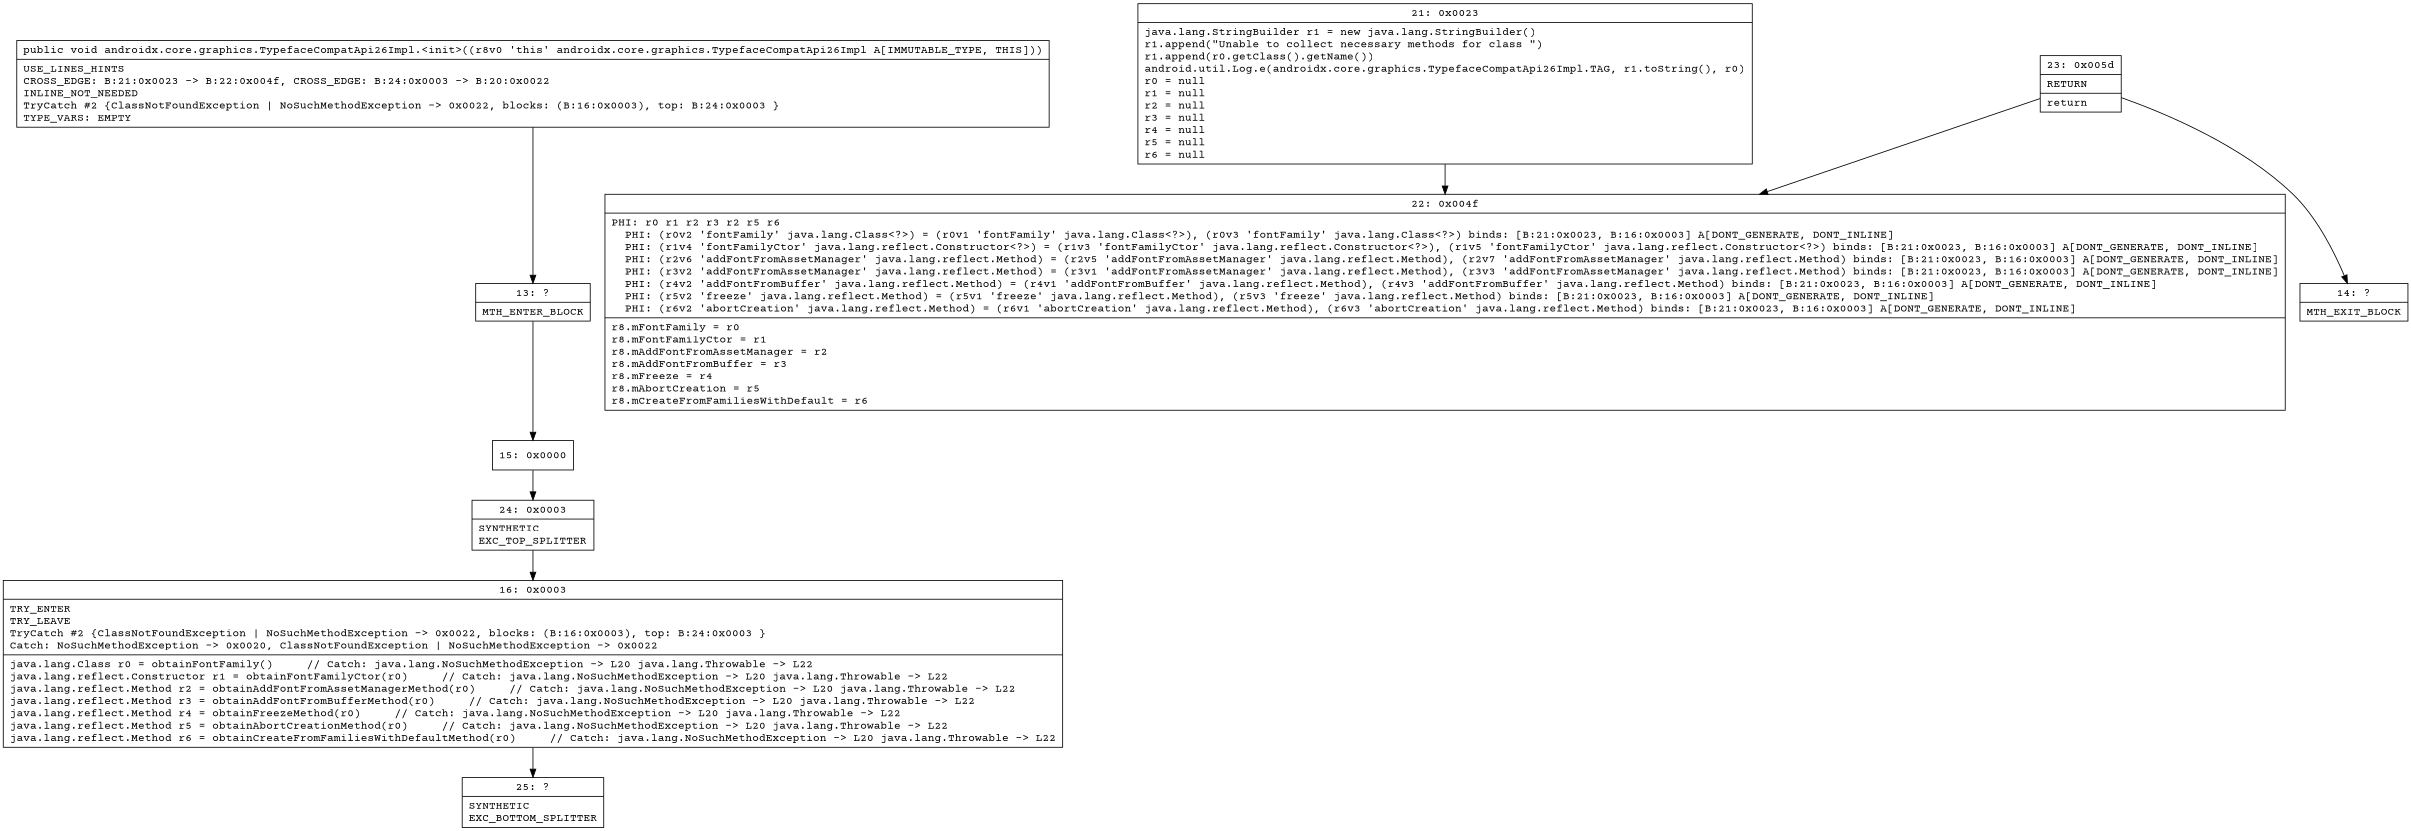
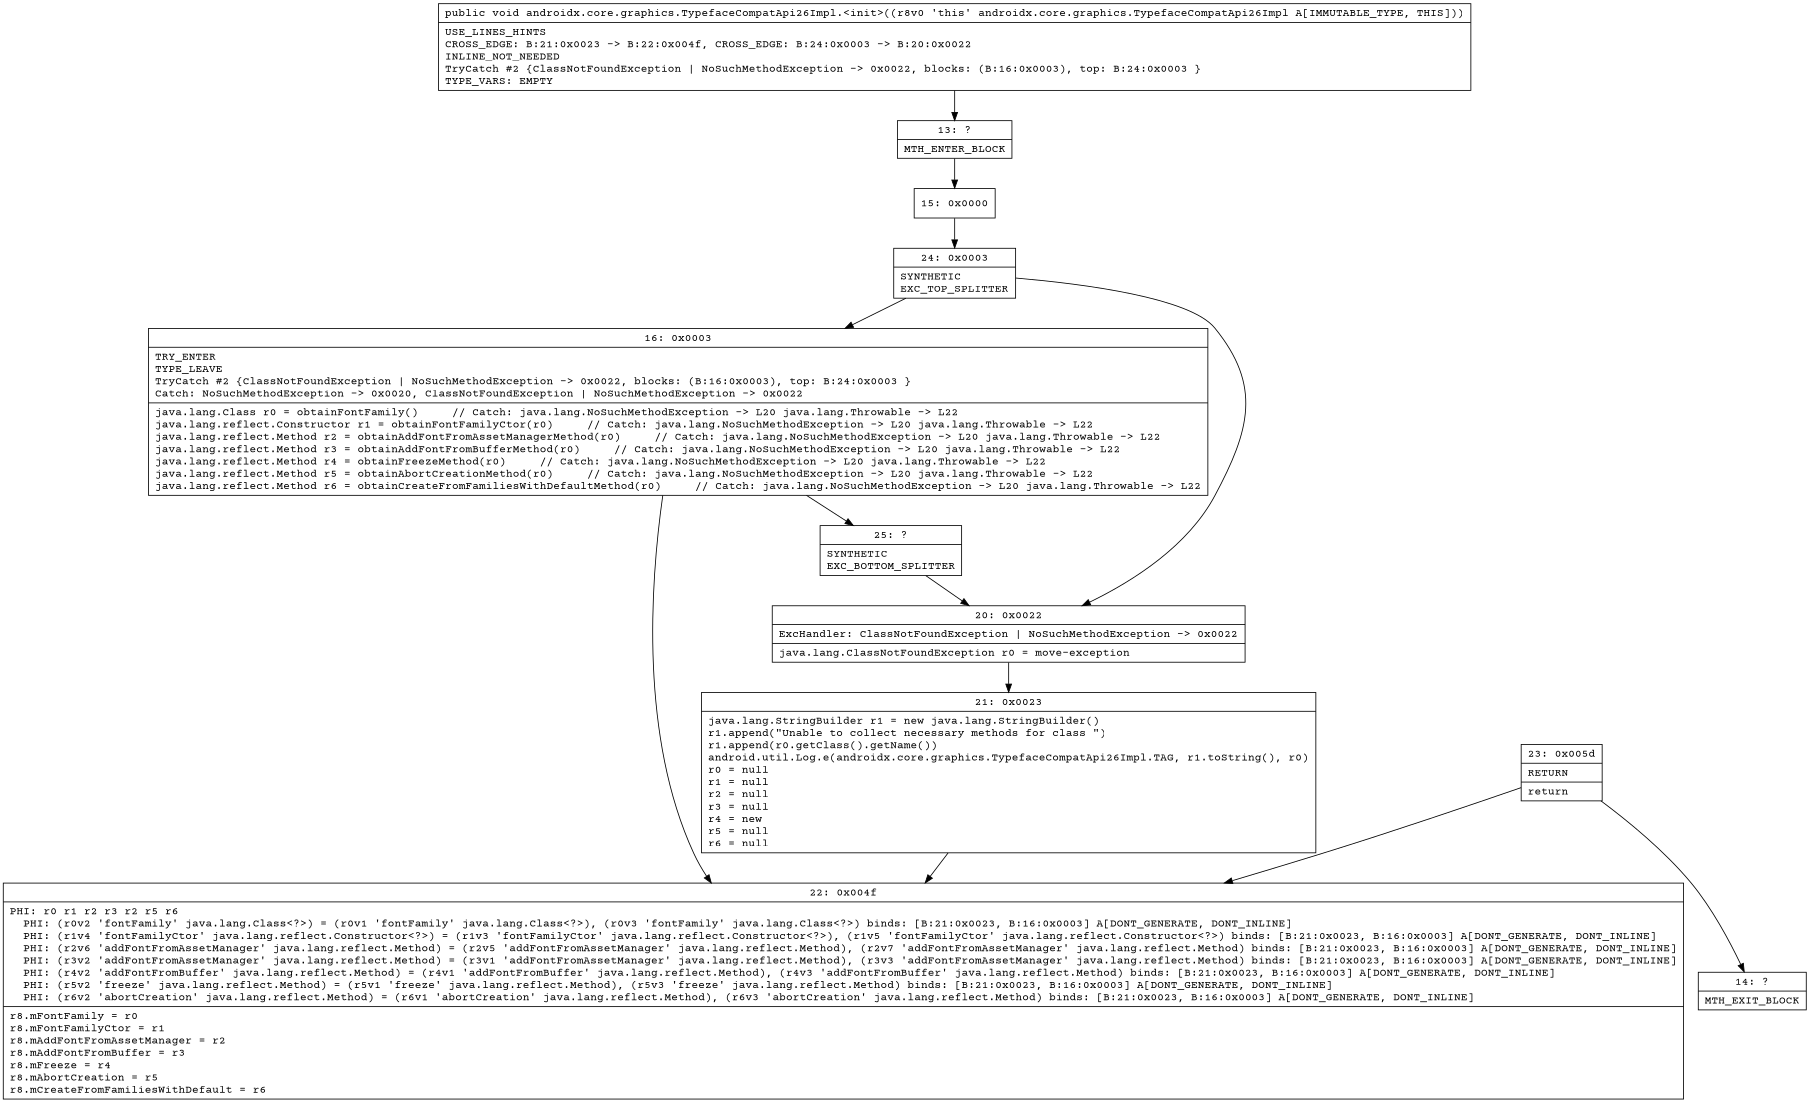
(1175, 130) -> (735, 818)
(40, 620) -> (189, 369)
none -> (1009, 634)
none -> (655, 690)
